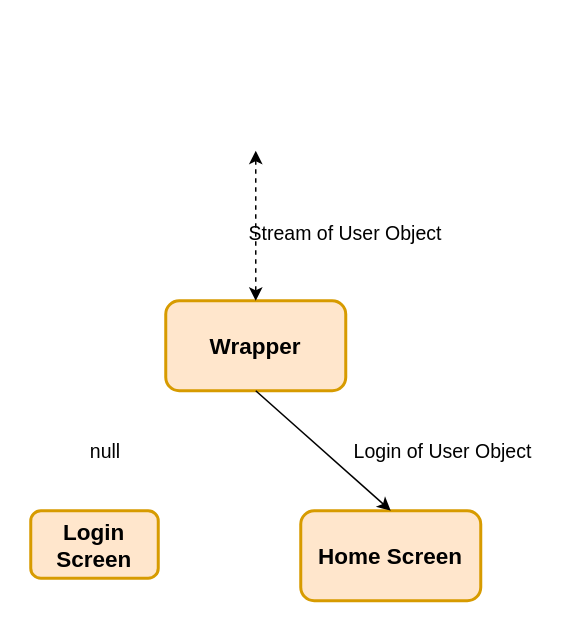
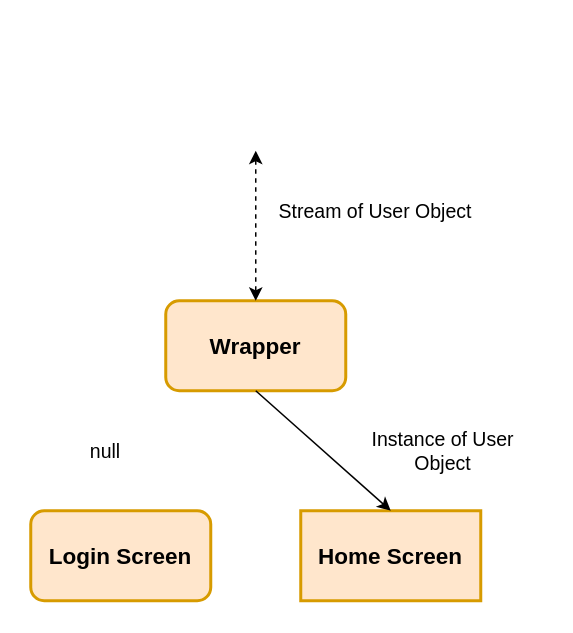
(346, 233) -> (376, 211)
(443, 451) -> (443, 451)
(95, 545) -> (121, 556)
(391, 556) -> (391, 556)
